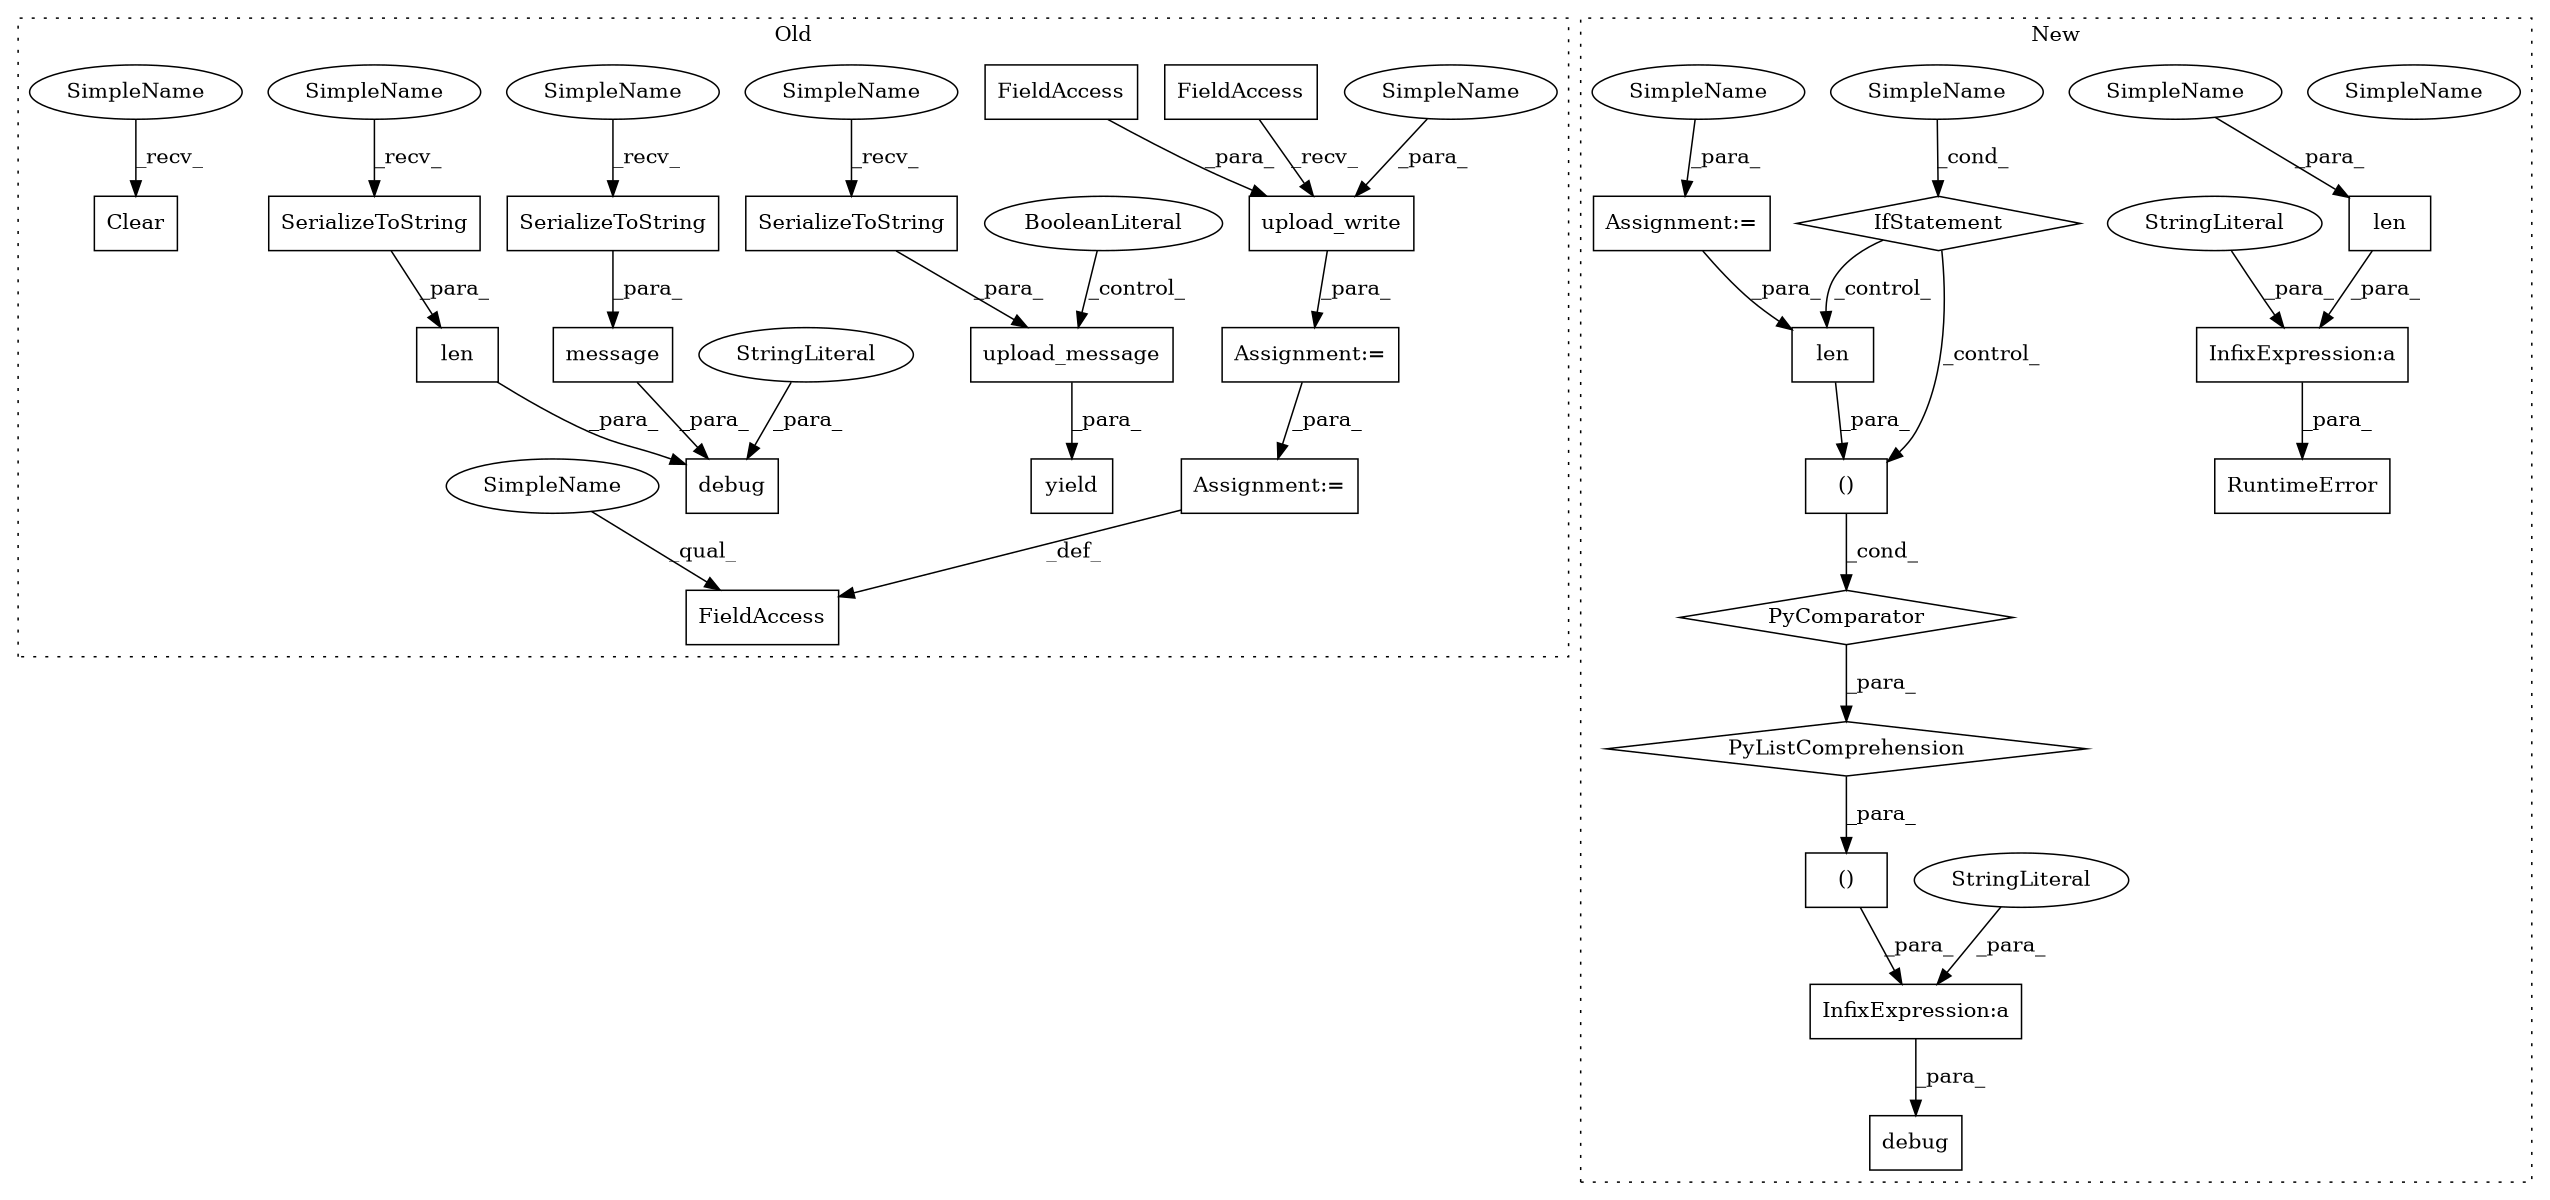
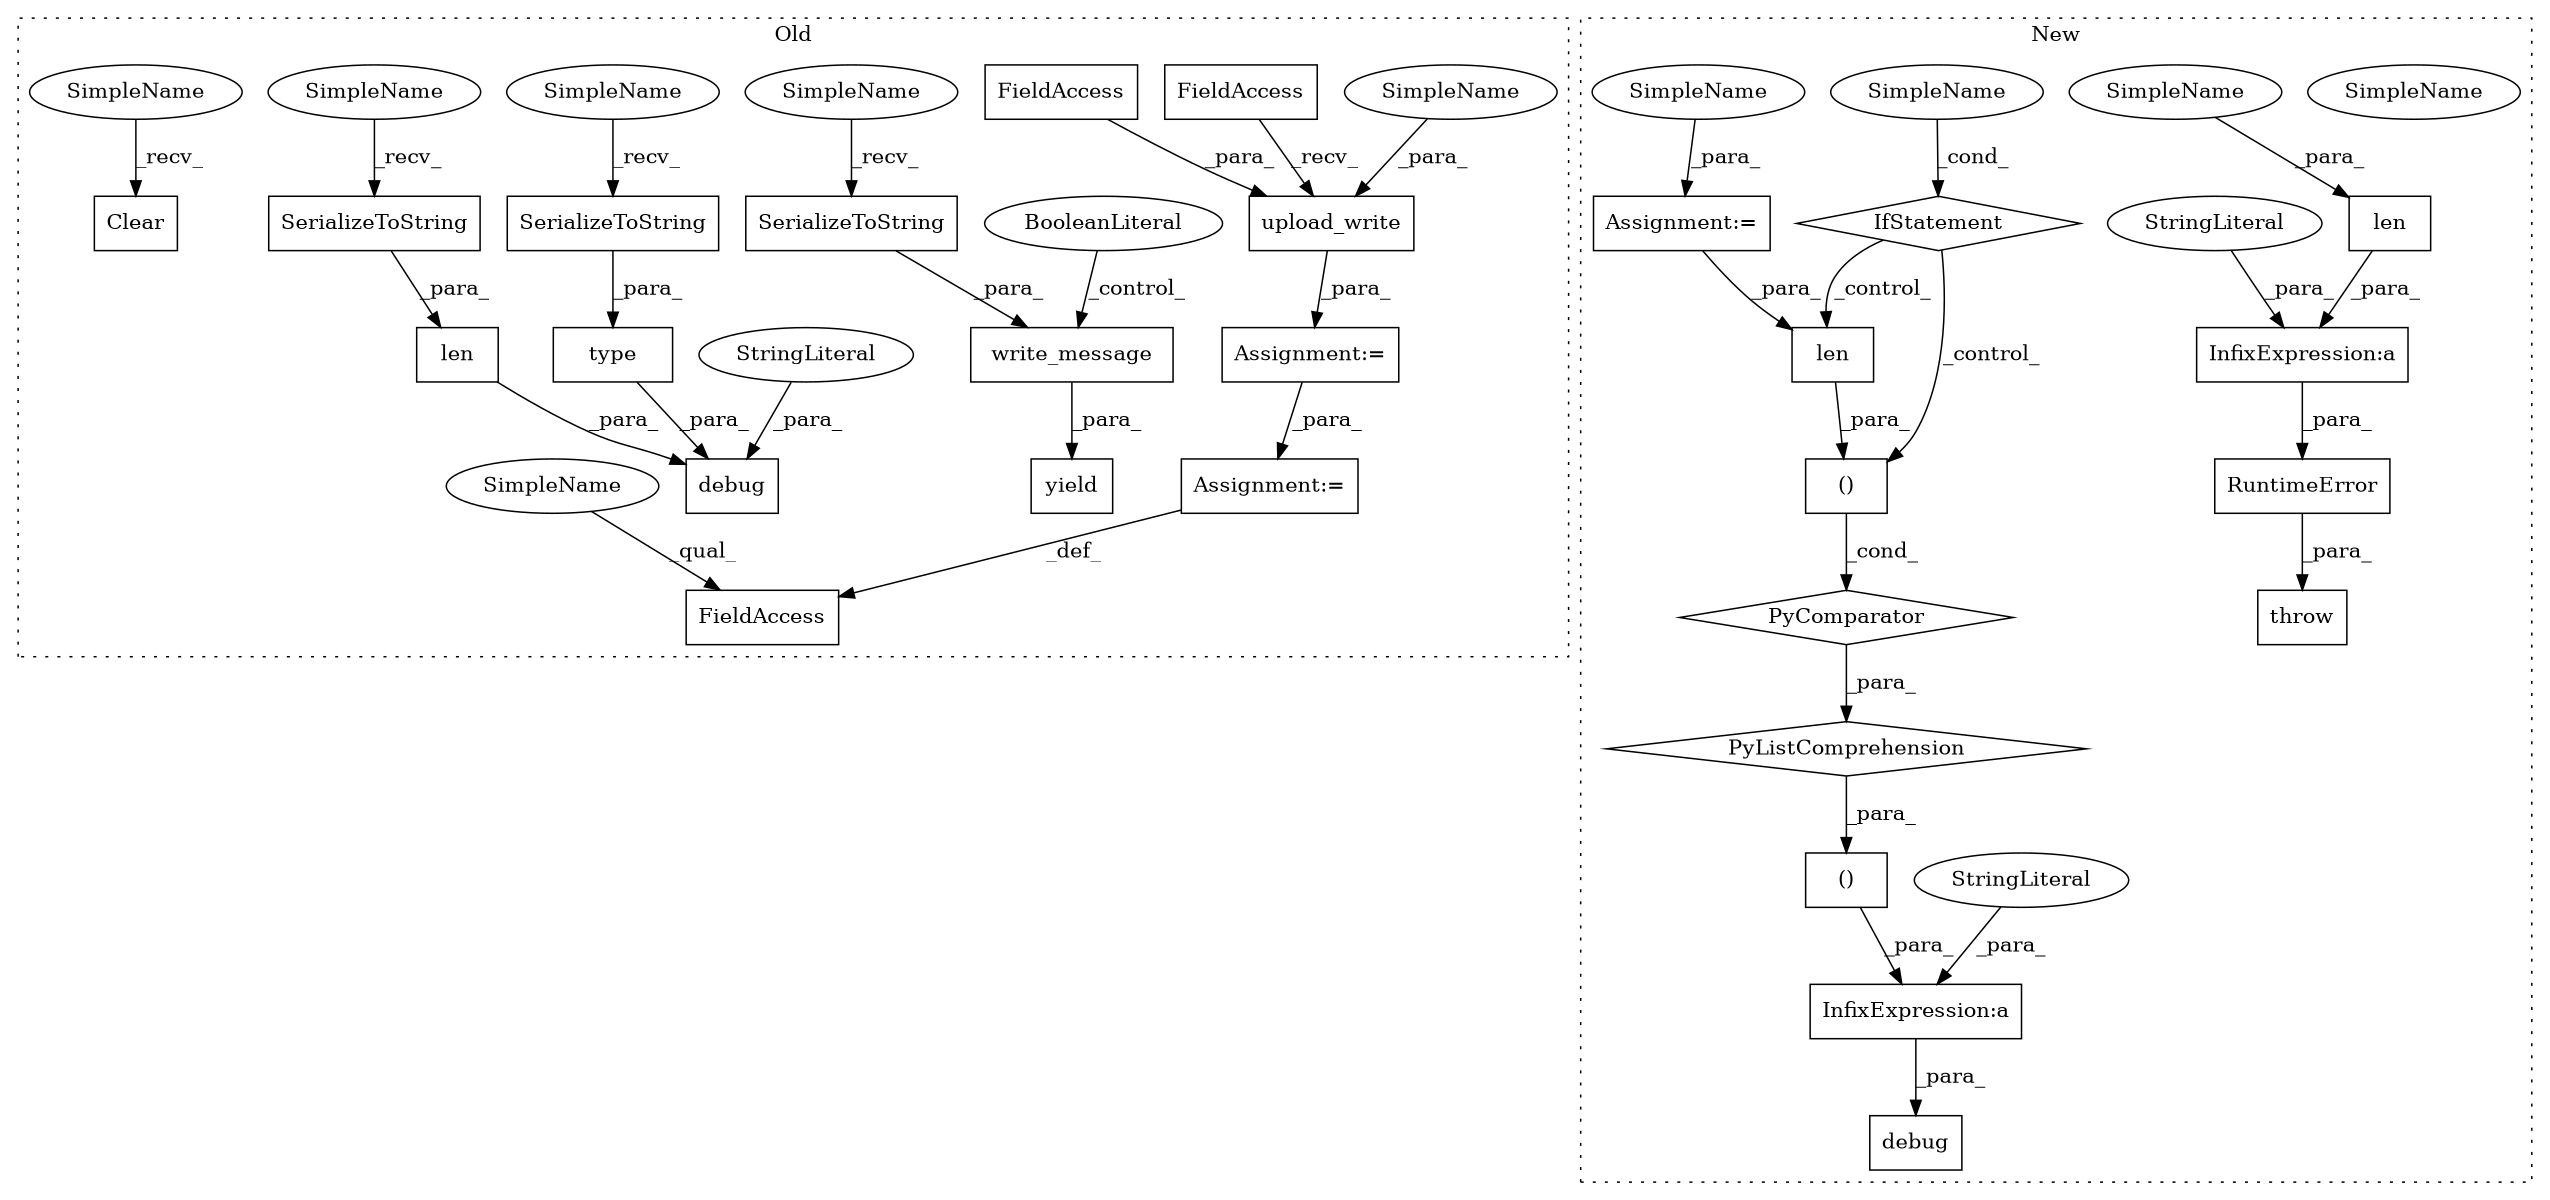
(613, 355) -> (613, 355)
(1072, 355) -> (1072, 355)
none -> (2302, 617)
